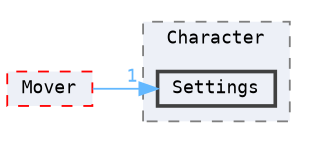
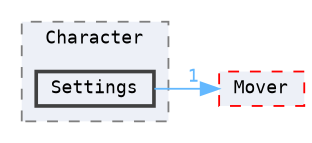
(116, 89) -> (180, 89)
